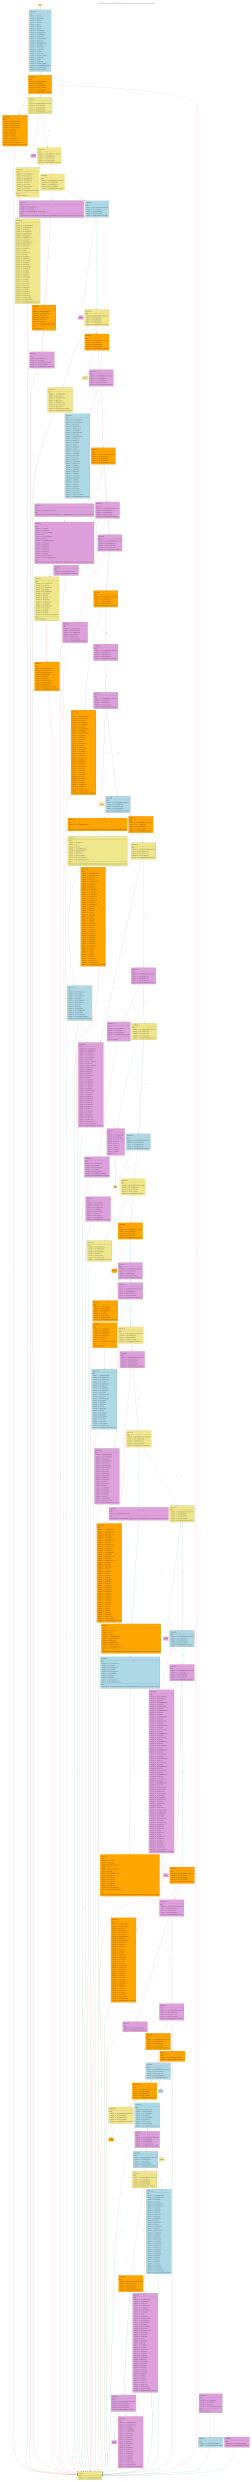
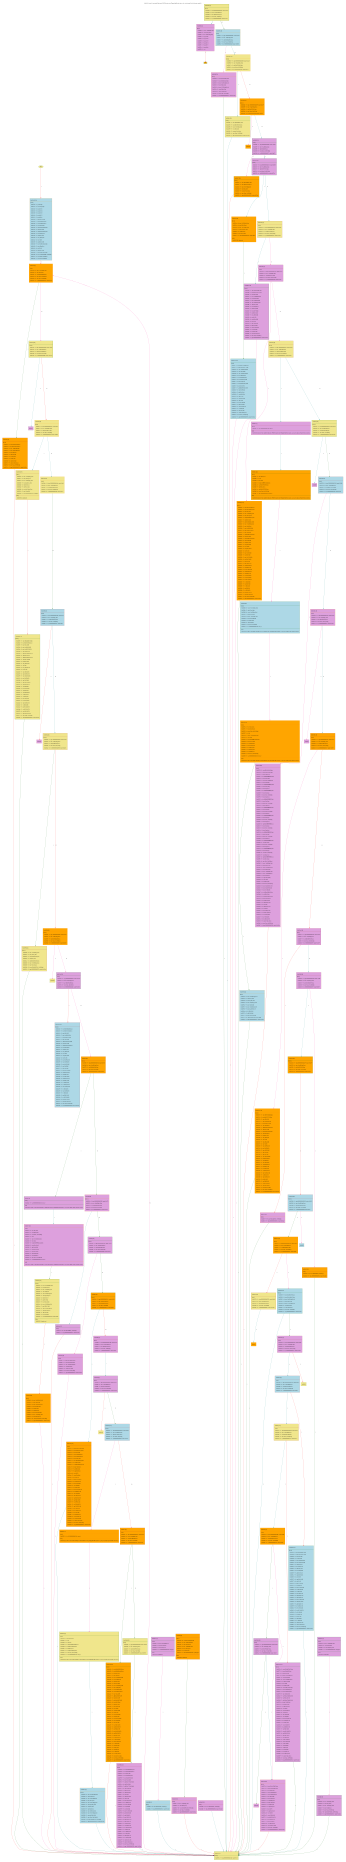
(52, 209) -> none
(144, 976) -> none
none -> (252, 1006)
